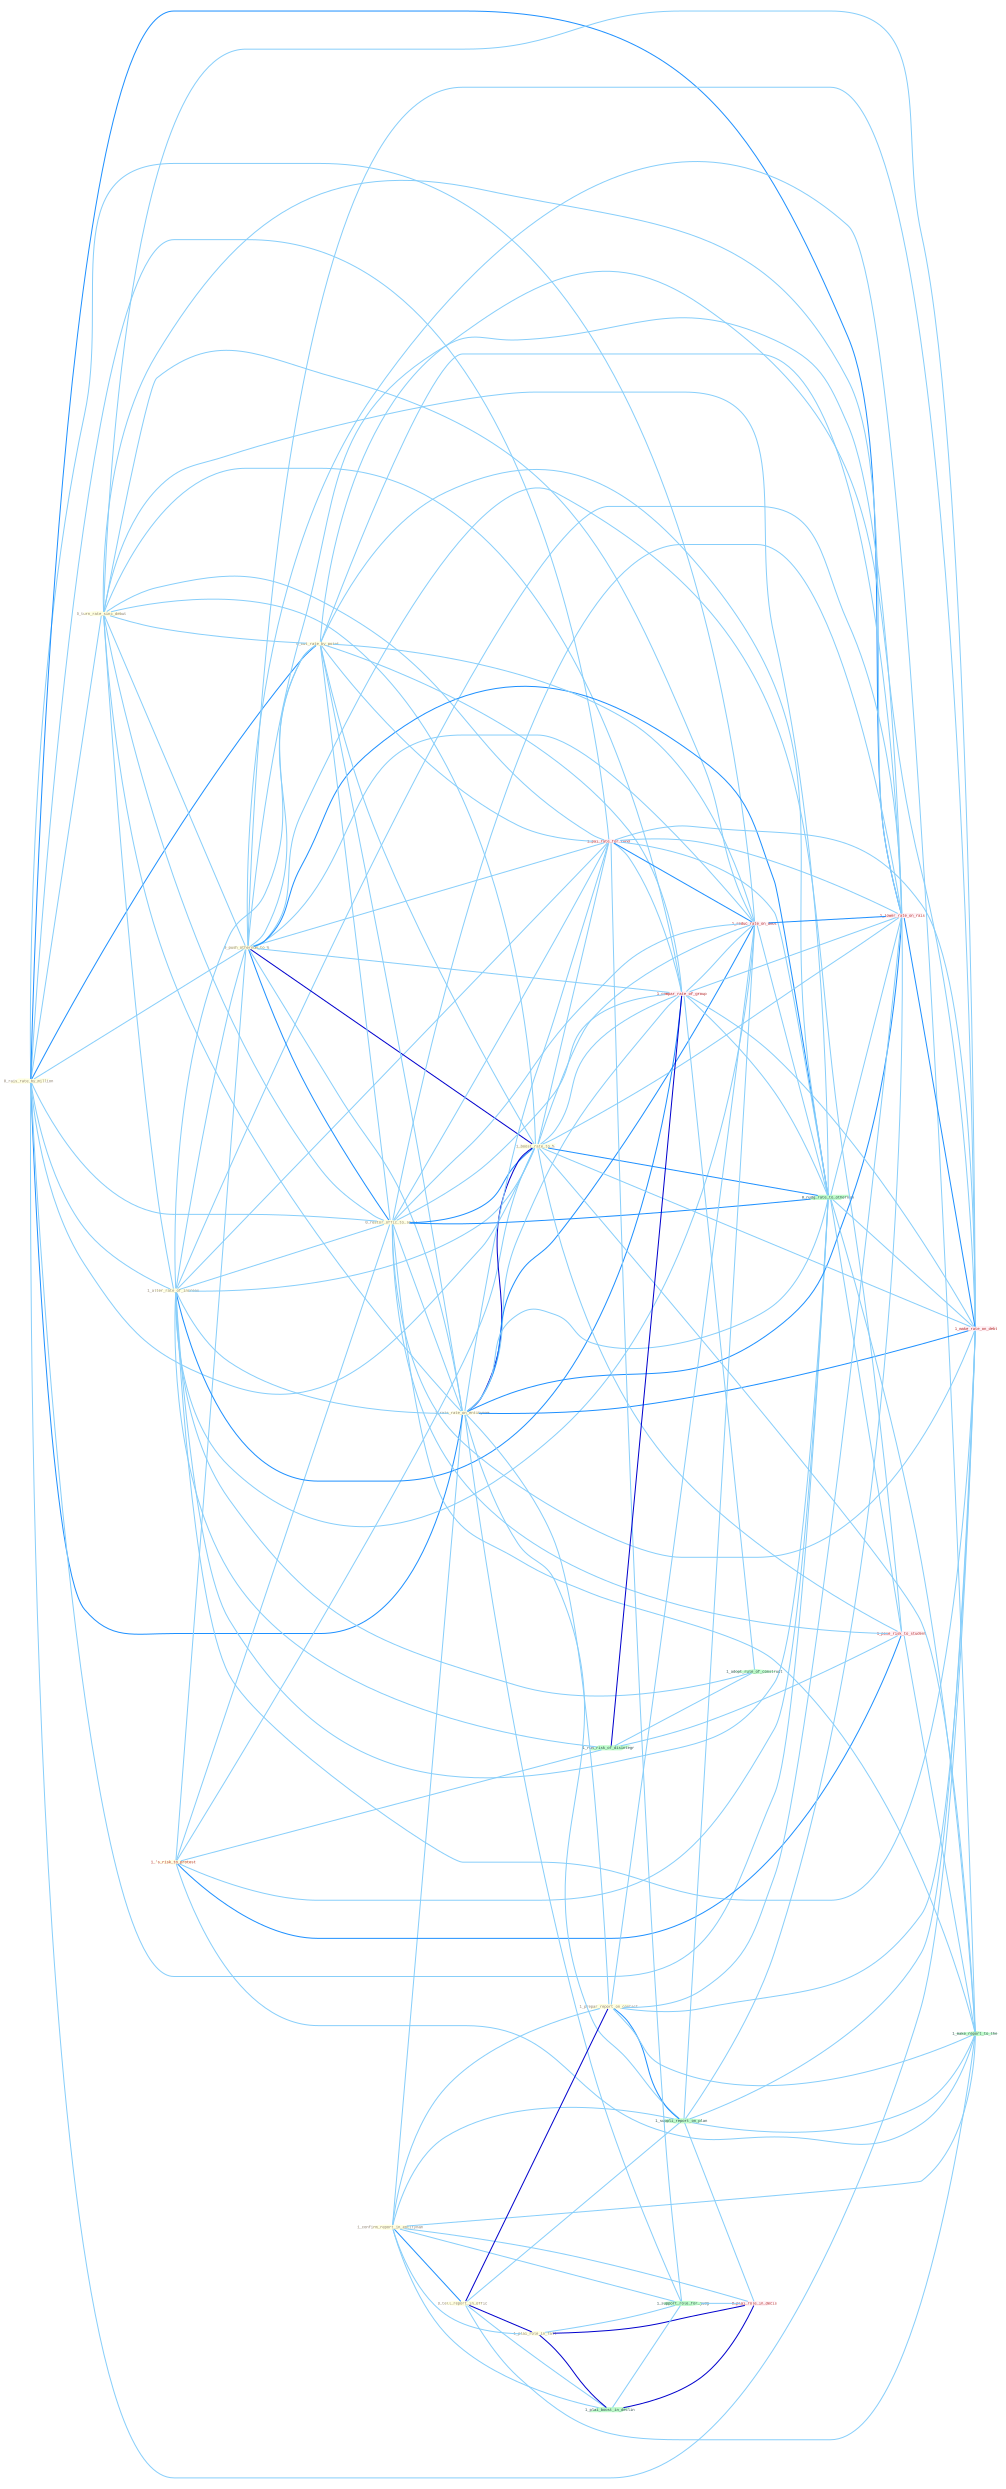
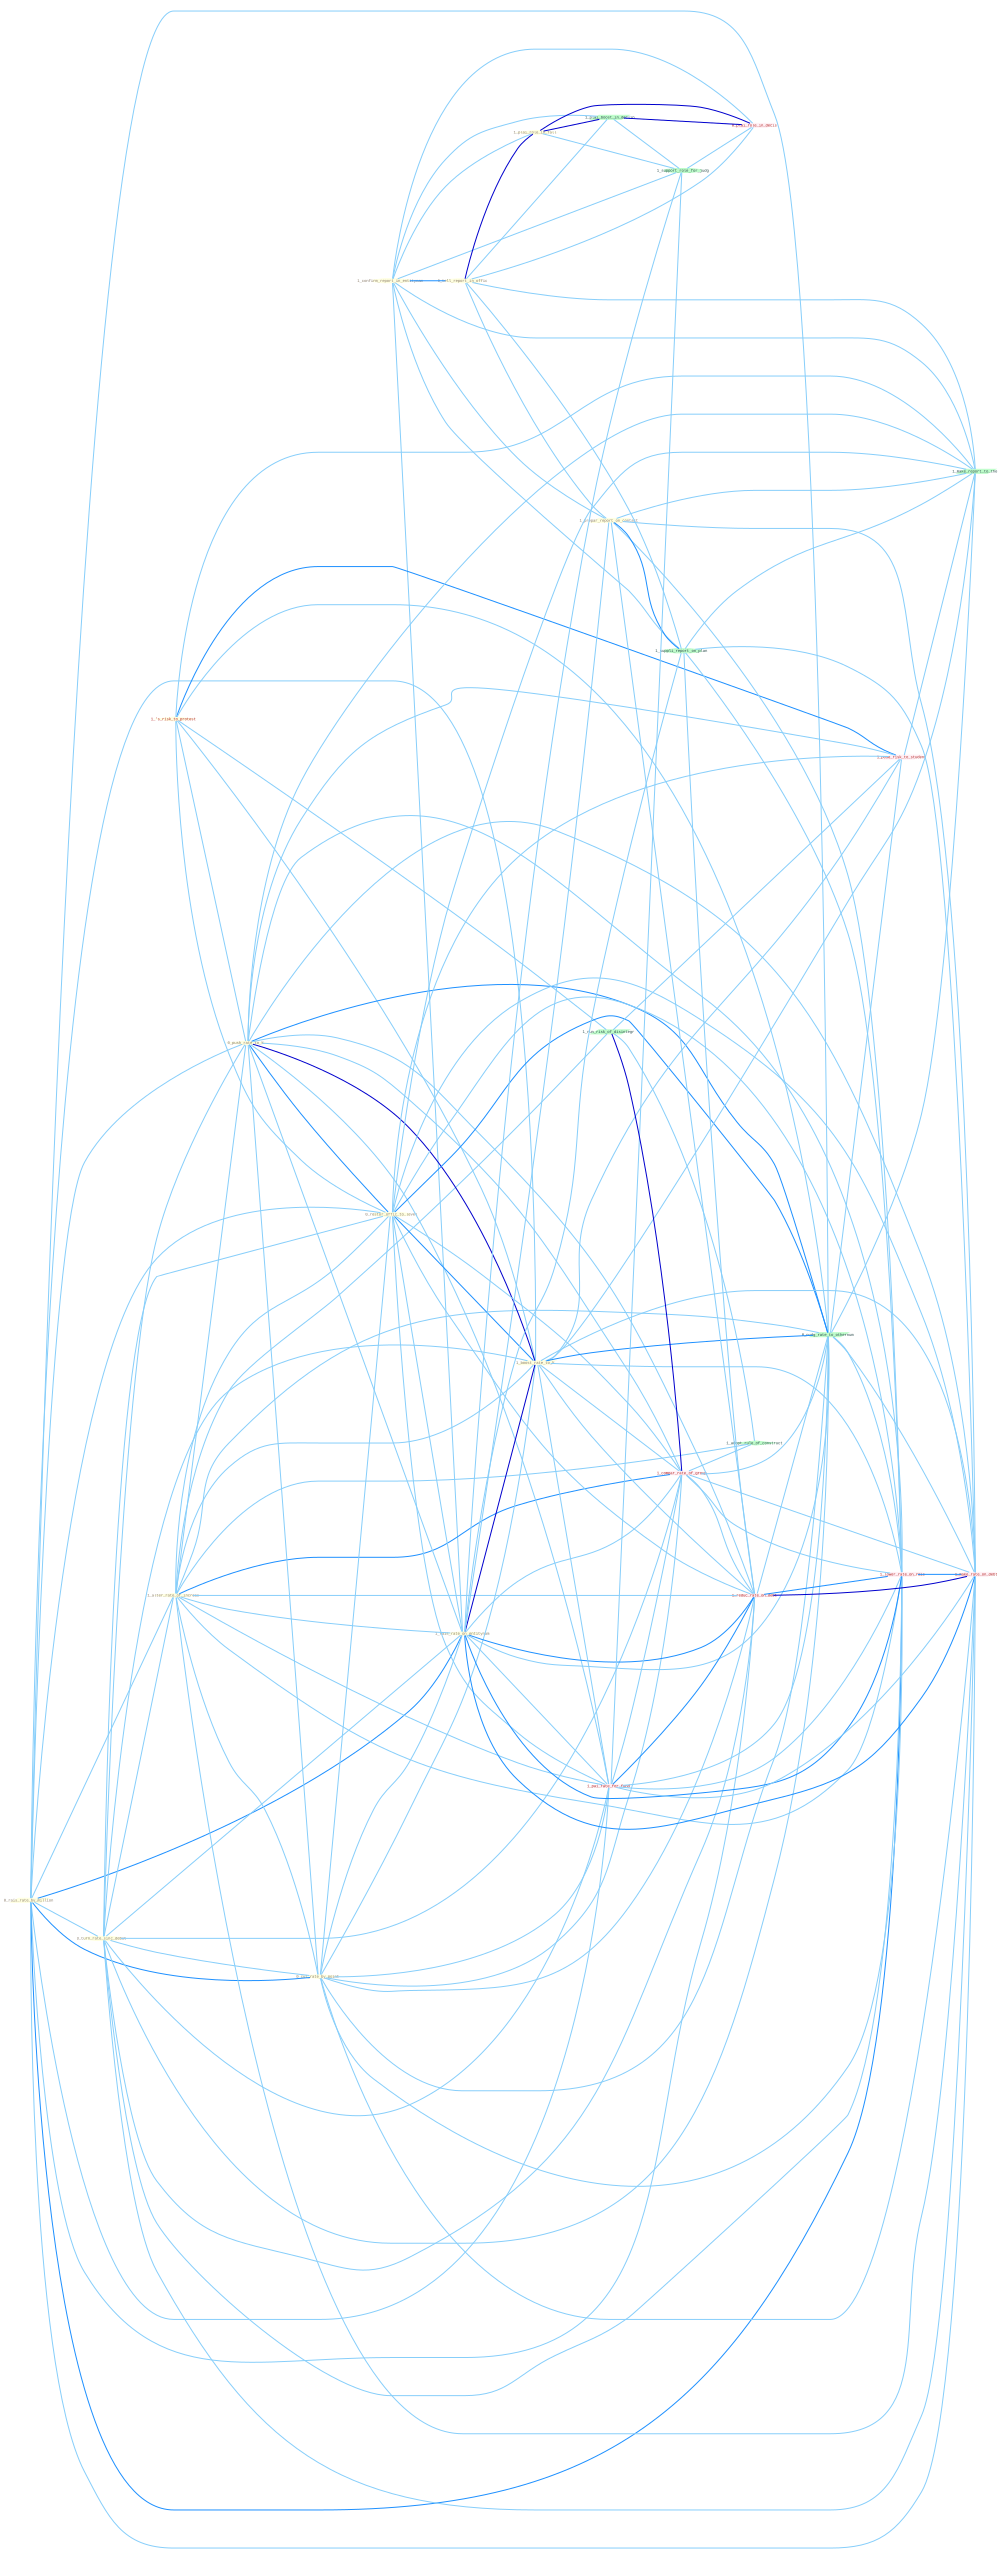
(247, 948) -> (247, 1043)
none -> (871, 1591)
(976, 2034) -> (976, 471)
(537, 2155) -> (525, 407)
(719, 2212) -> (625, 224)
